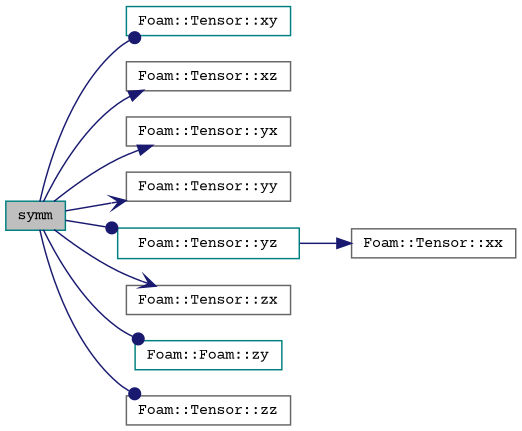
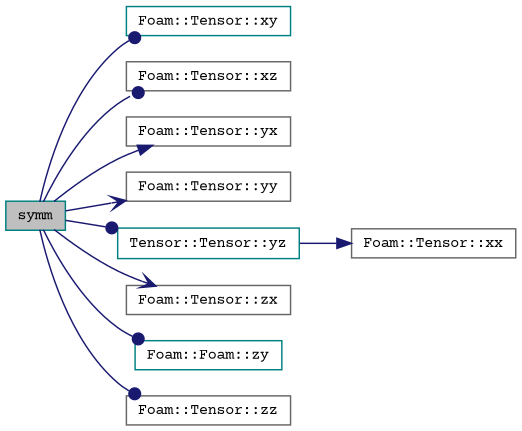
(79, 143) -> (79, 143)
(208, 243) -> (208, 243)
